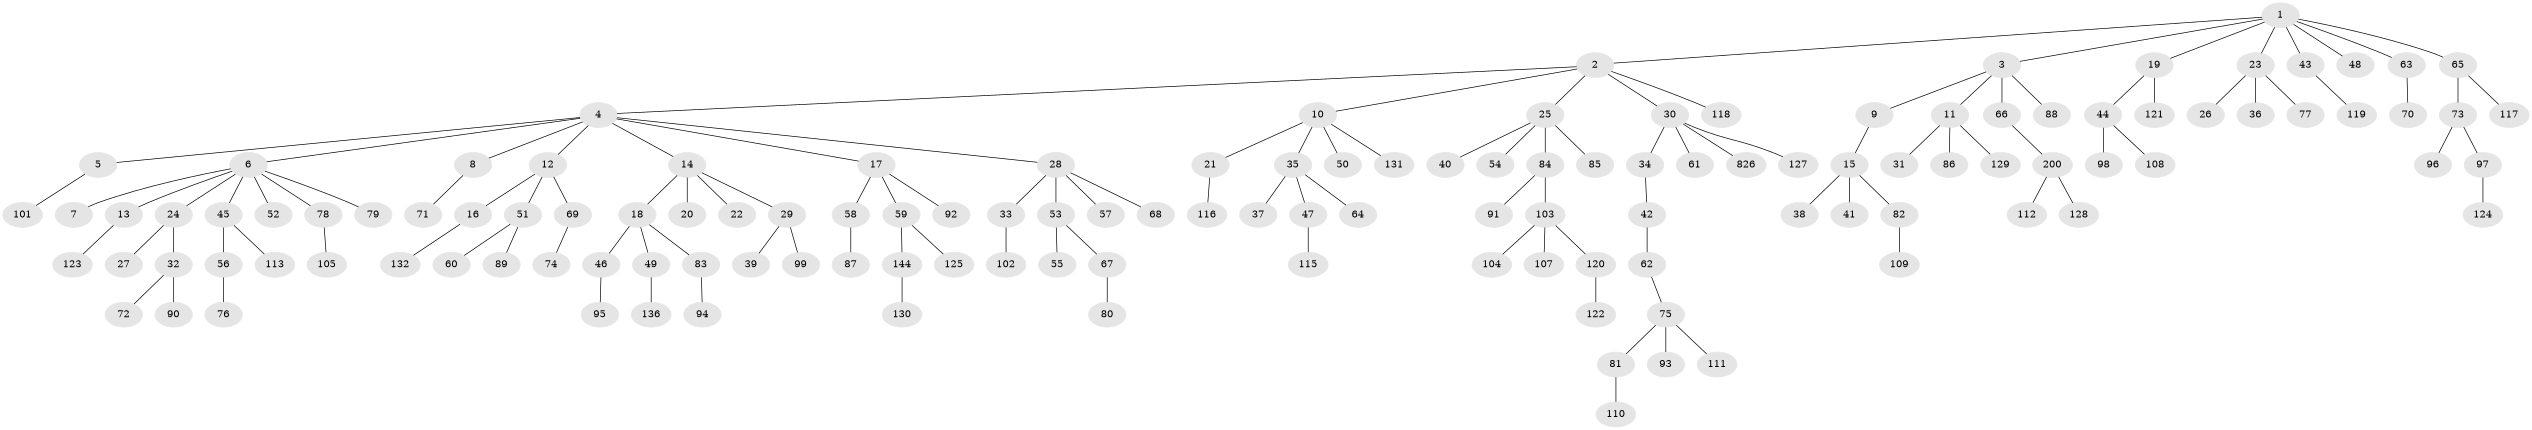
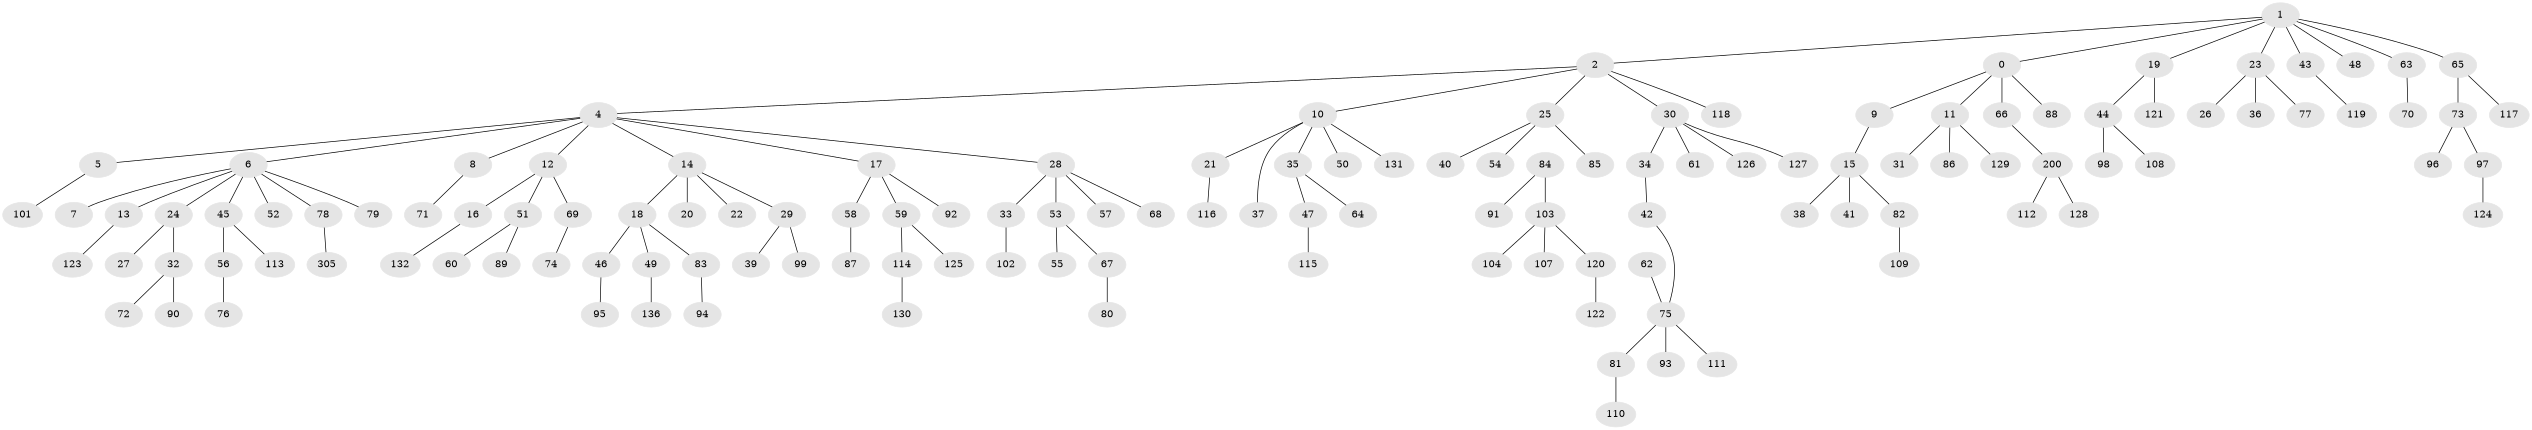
(2002, 65) -> (2002, 65)
(1545, 140) -> none
(1746, 165) -> (1746, 165)
(1276, 190) -> (1267, 155)
(1647, 240) -> (1674, 262)
(327, 265) -> (327, 265)
(902, 265) -> (902, 265)
